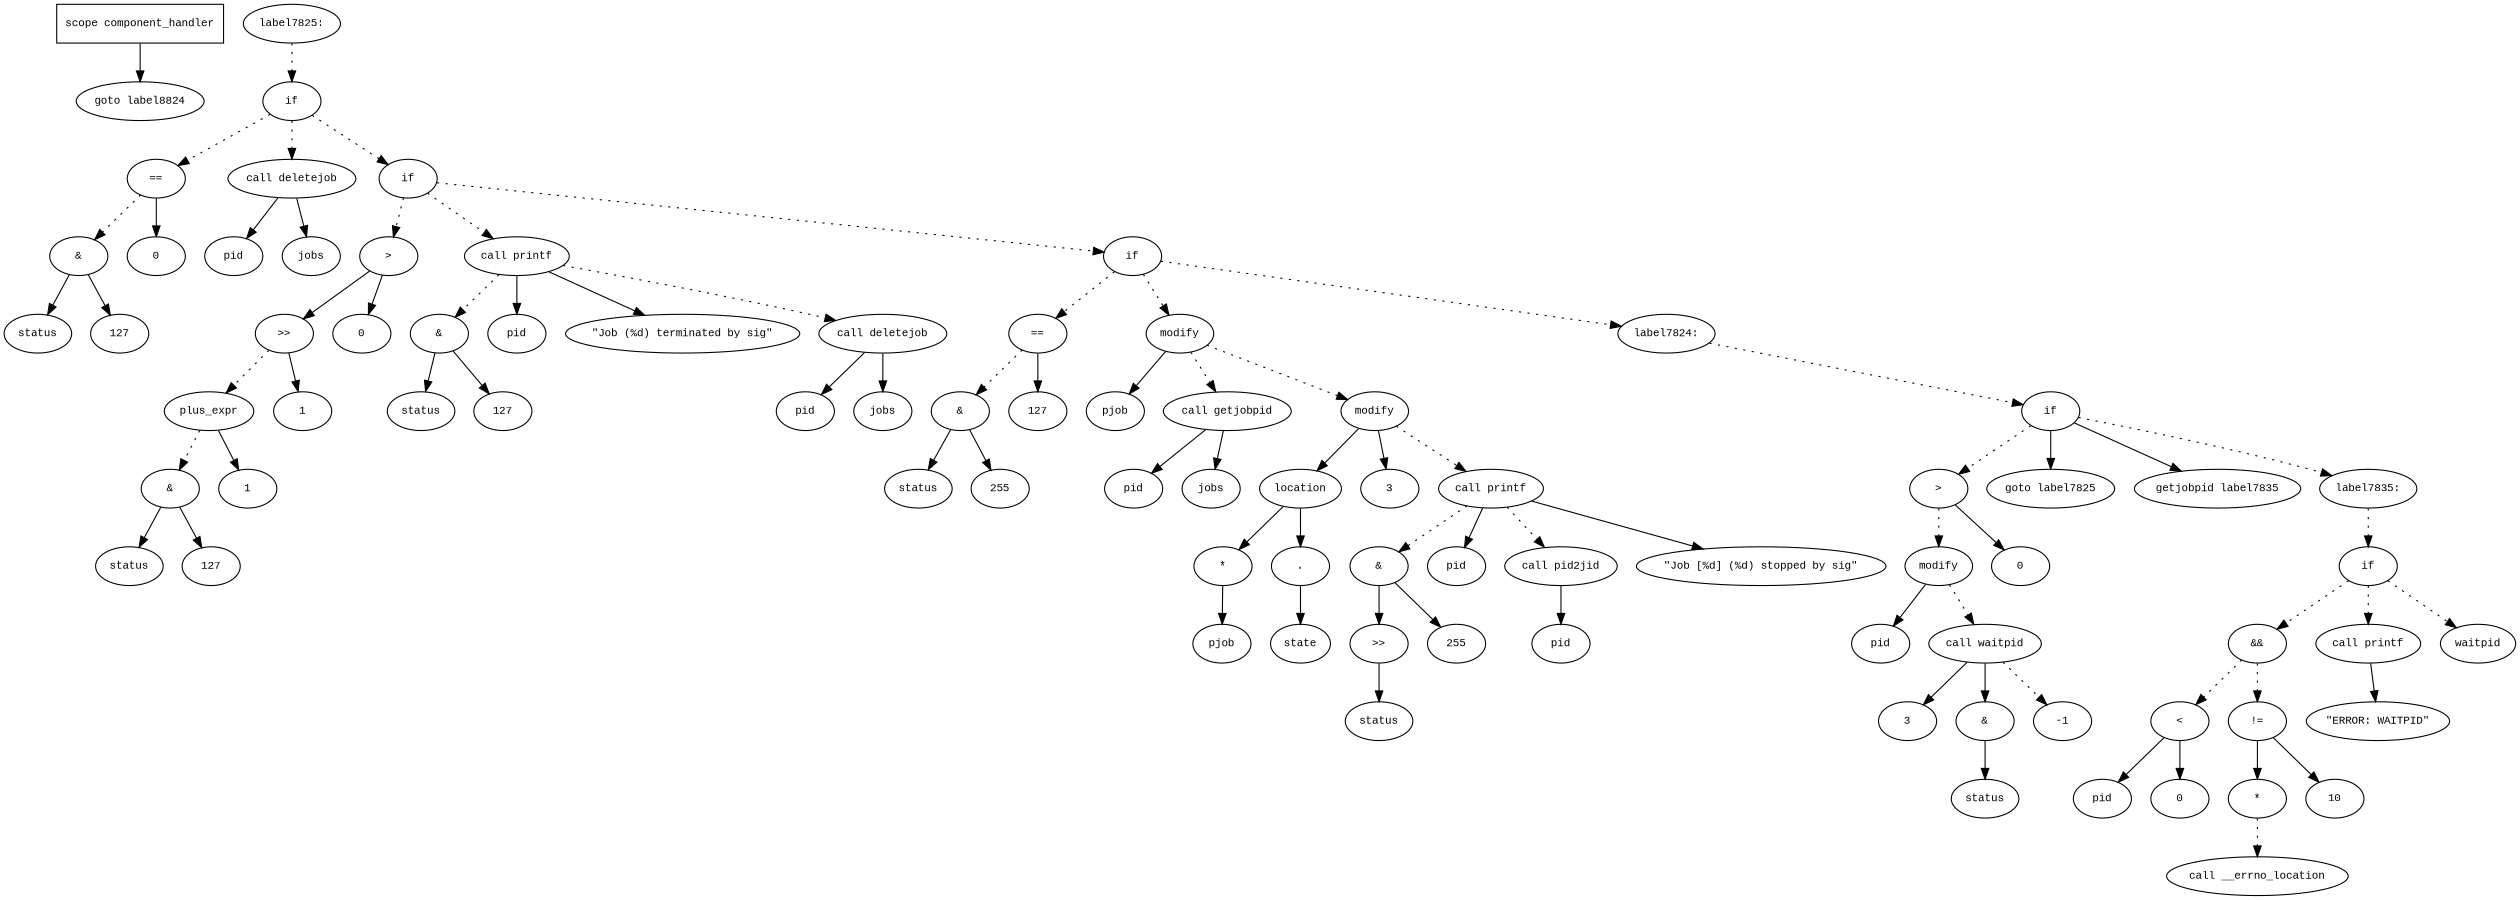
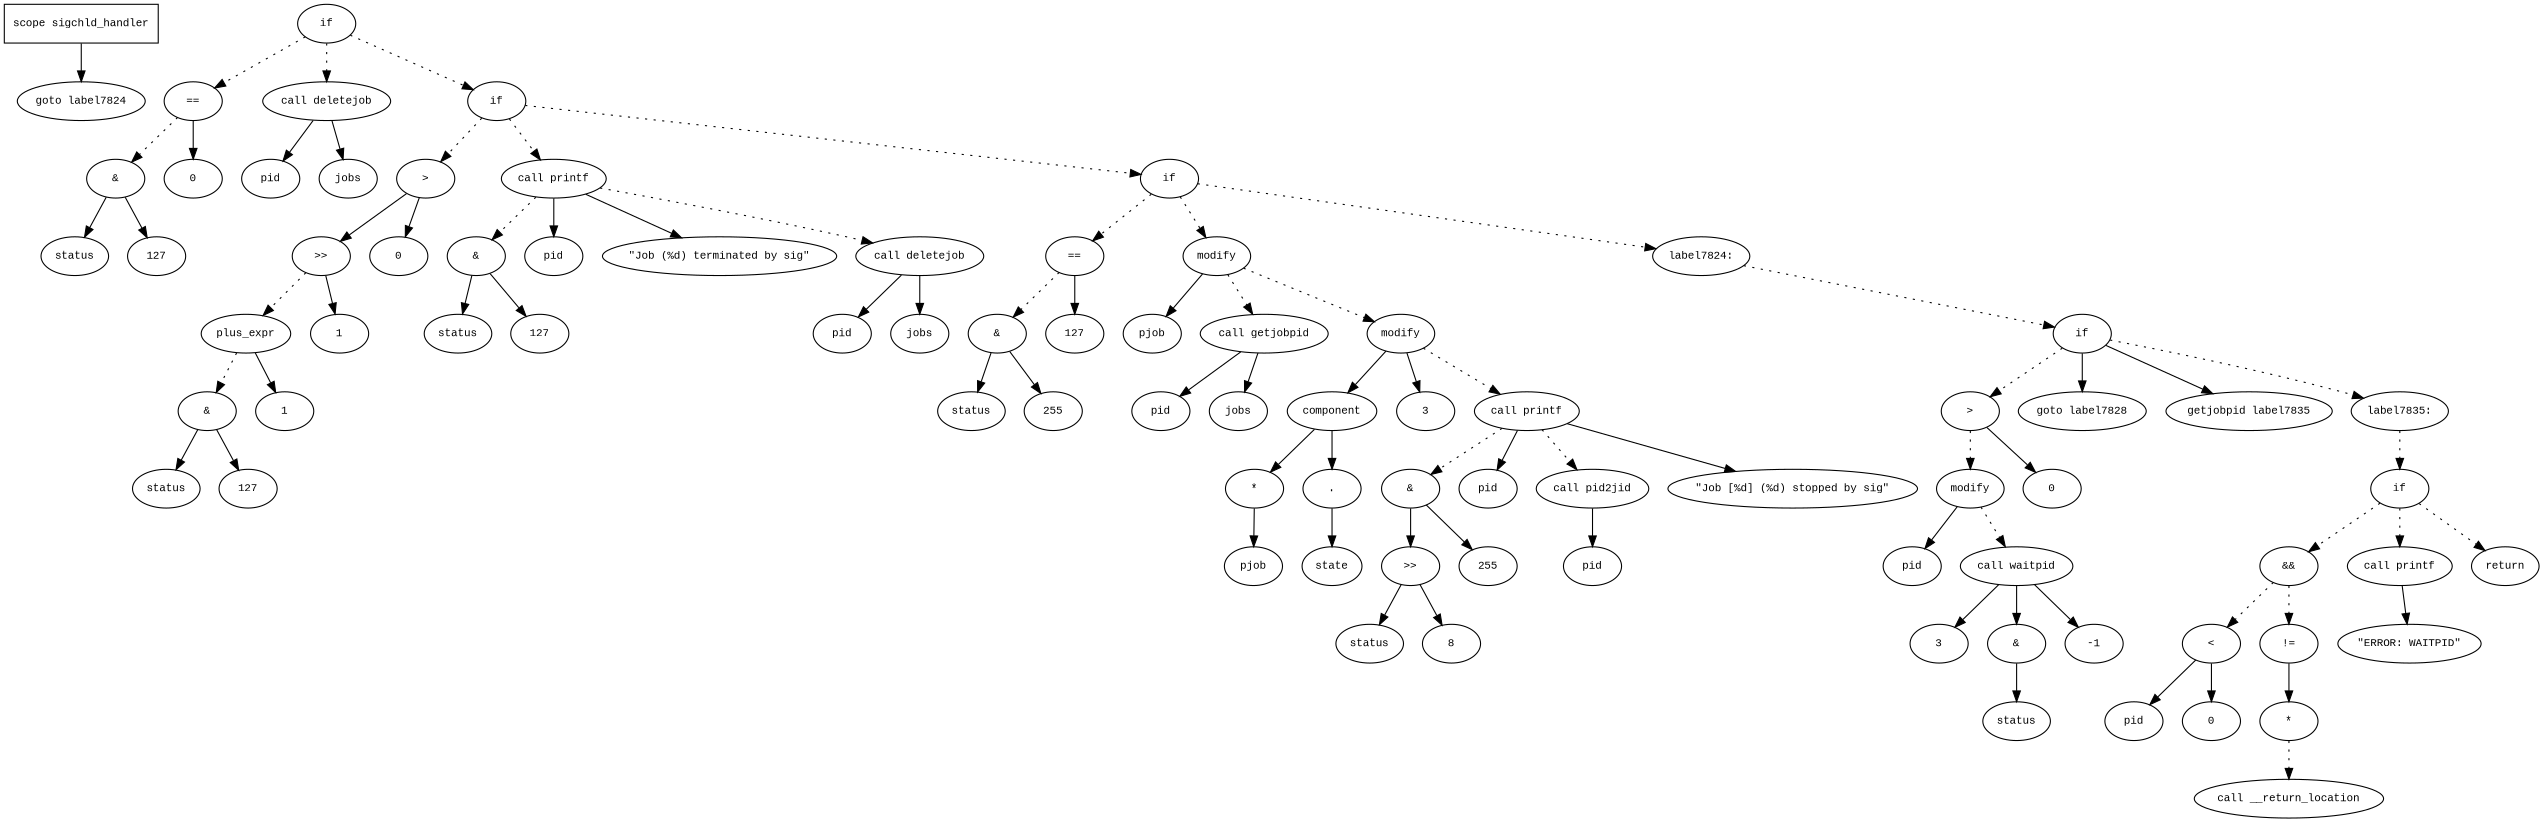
(140, 24) -> (81, 24)
(292, 24) -> none
(140, 101) -> (81, 101)
(1300, 489) -> (1332, 411)
(2051, 489) -> (2082, 411)
none -> (1452, 644)
(2478, 644) -> (2505, 566)
(2021, 680) -> (2053, 602)
(2335, 799) -> none
(2257, 876) -> (2289, 799)
